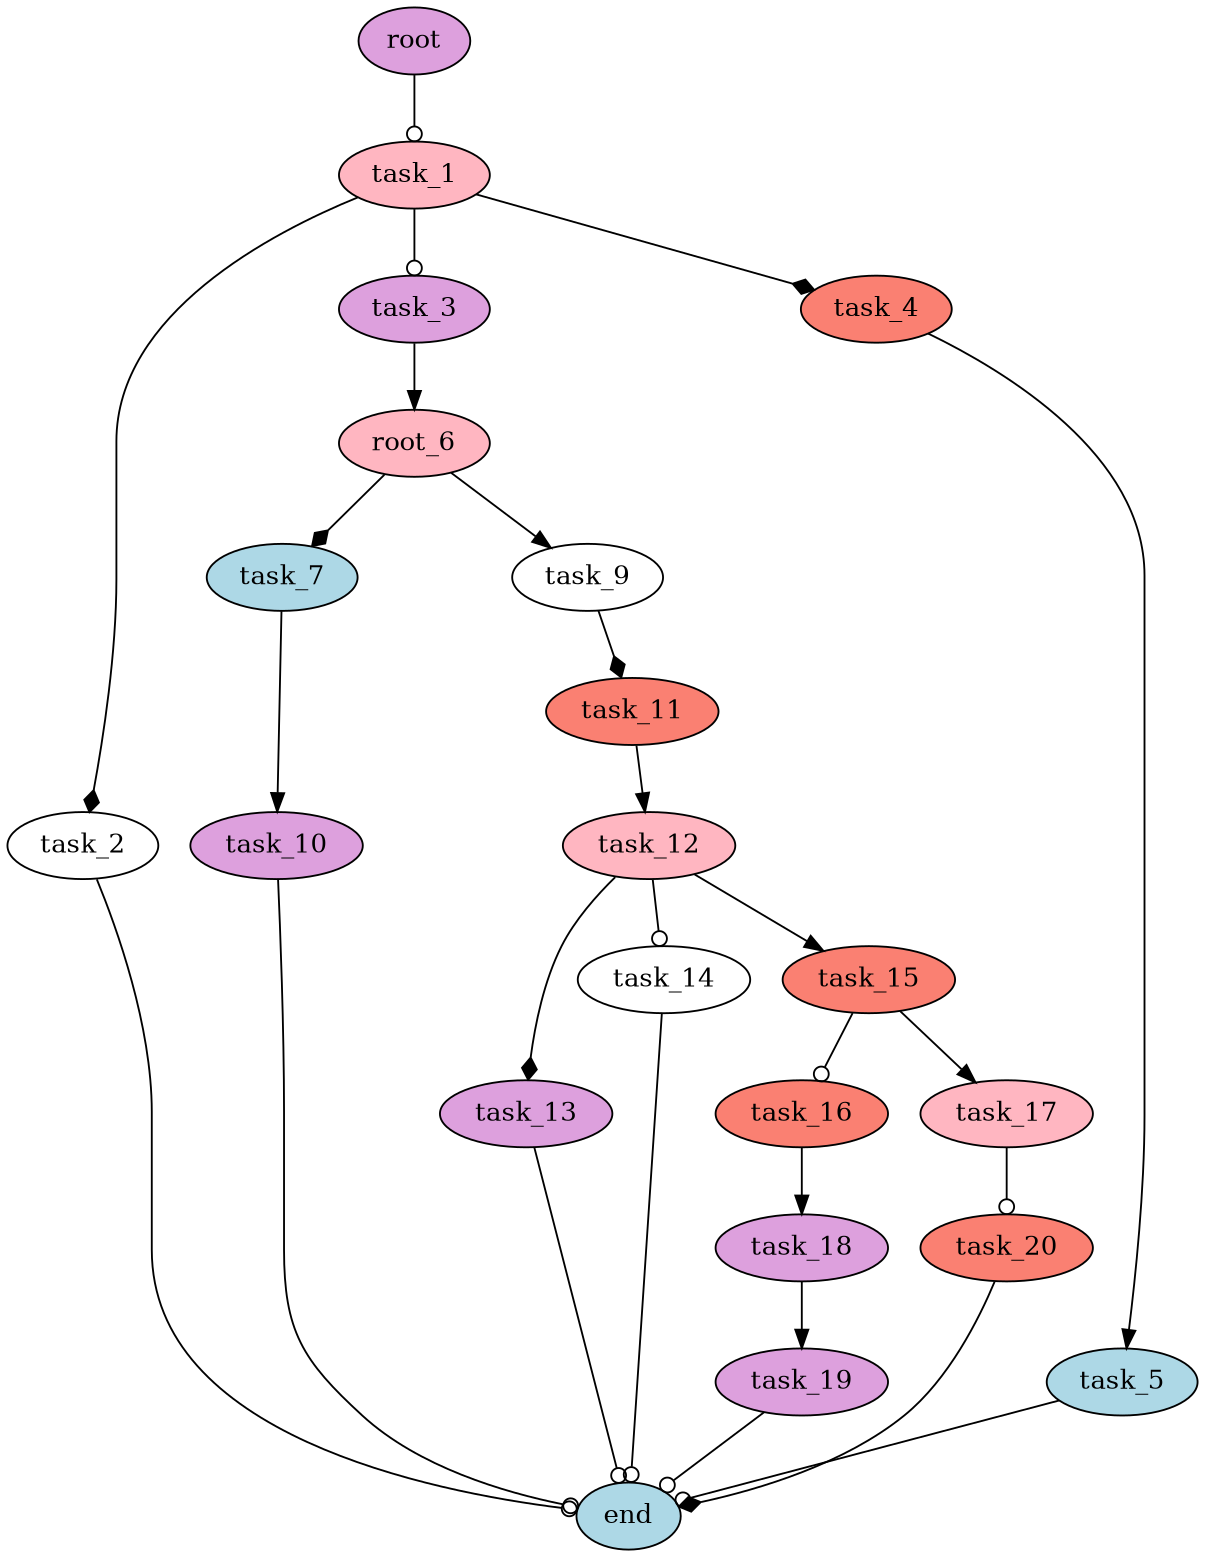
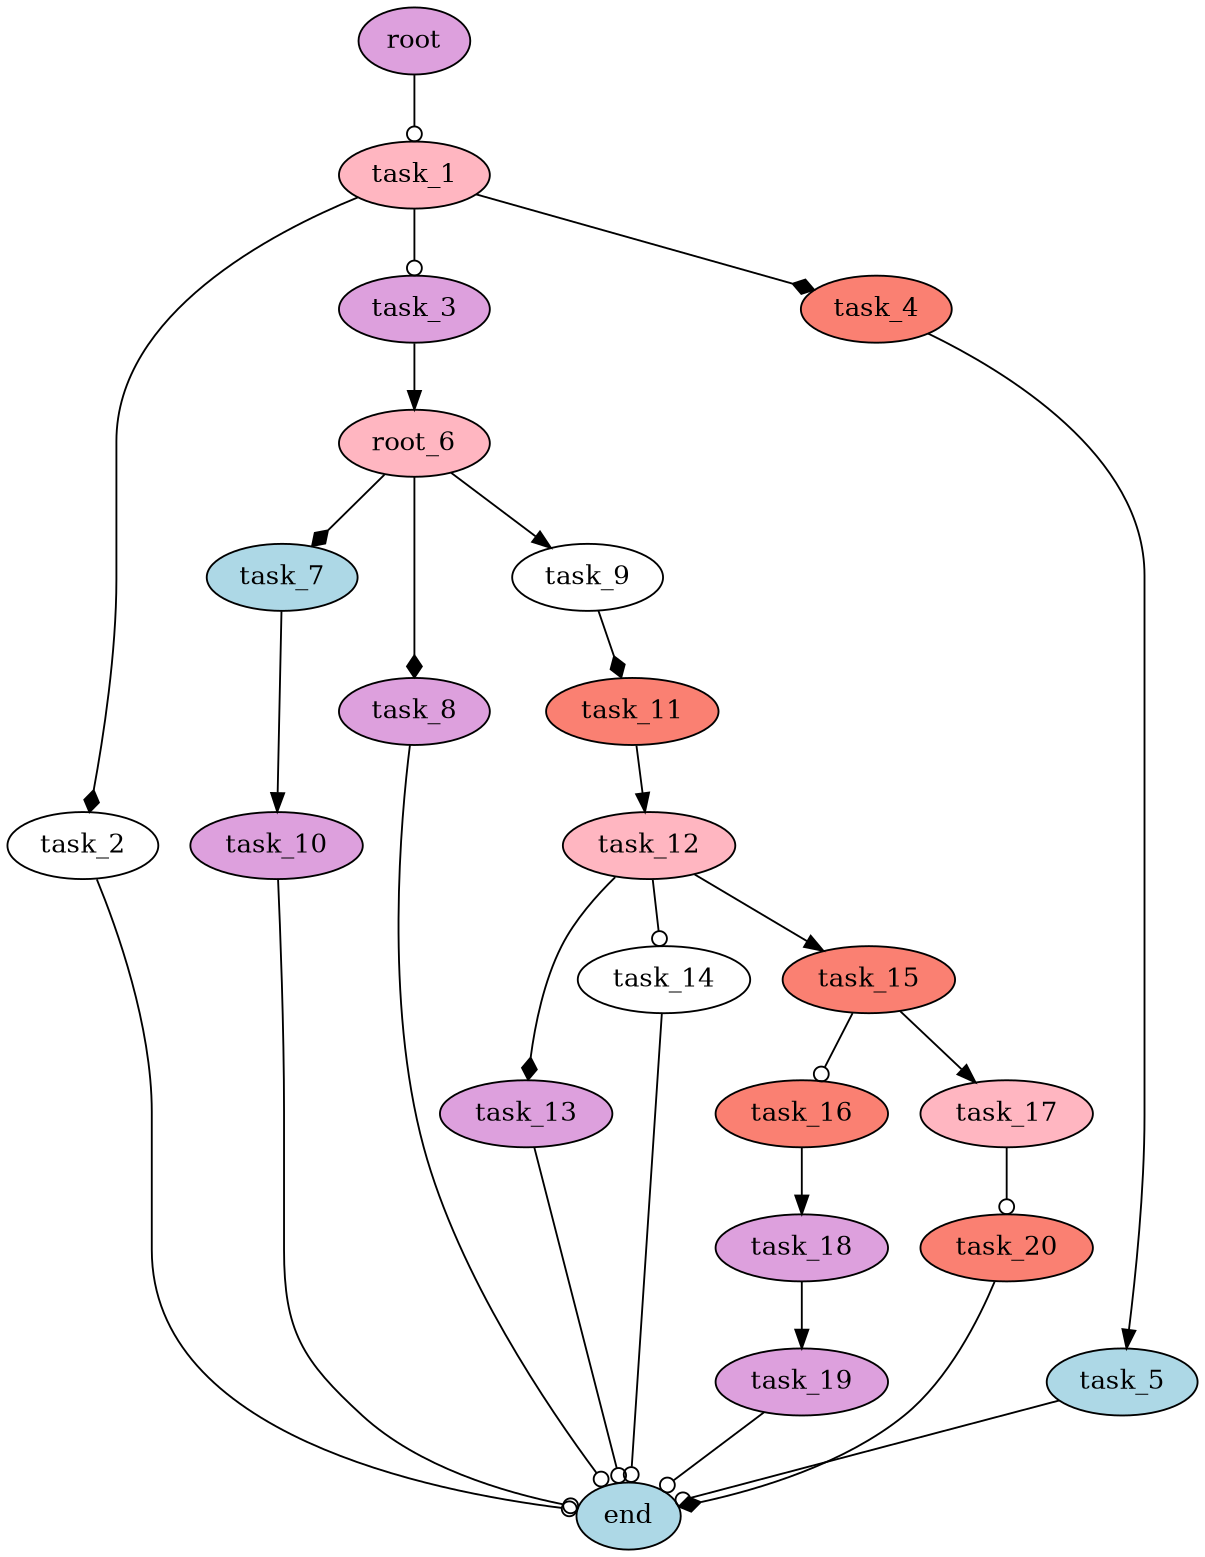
none -> (414, 711)
